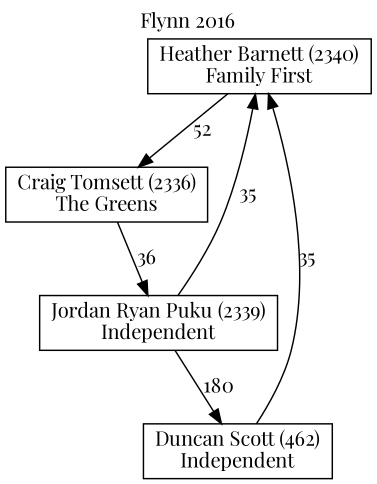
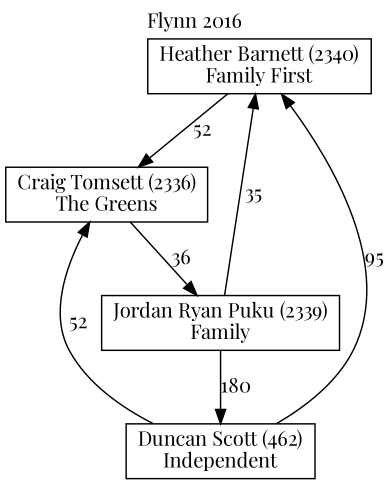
(308, 259) -> (375, 259)
(159, 323) -> (221, 323)
none -> (68, 347)
